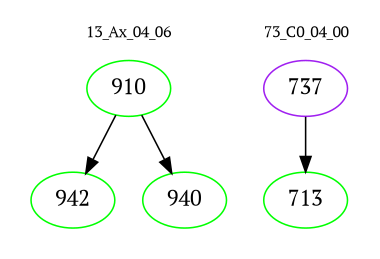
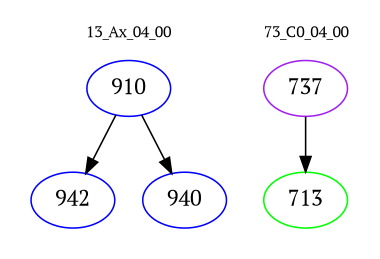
(129, 33) -> (129, 33)
(129, 88) -> (129, 88)
(73, 200) -> (73, 200)
(185, 200) -> (185, 200)
